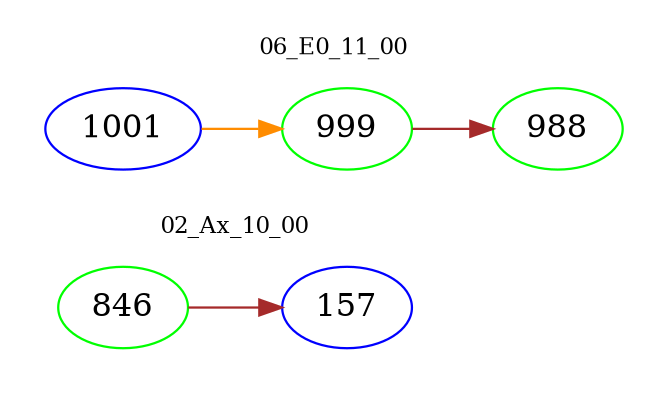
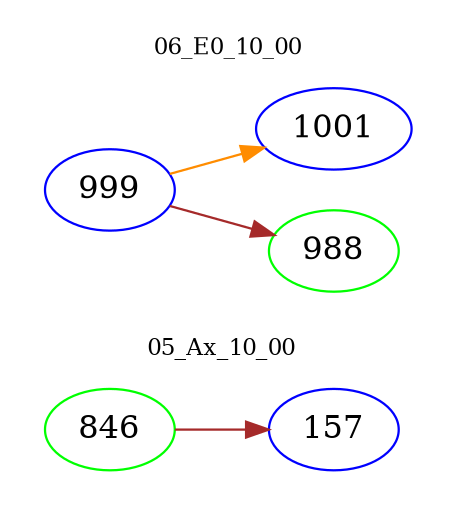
(334, 49) -> (228, 49)
(230, 129) -> (206, 164)
(347, 129) -> (110, 190)
(235, 227) -> (222, 349)
